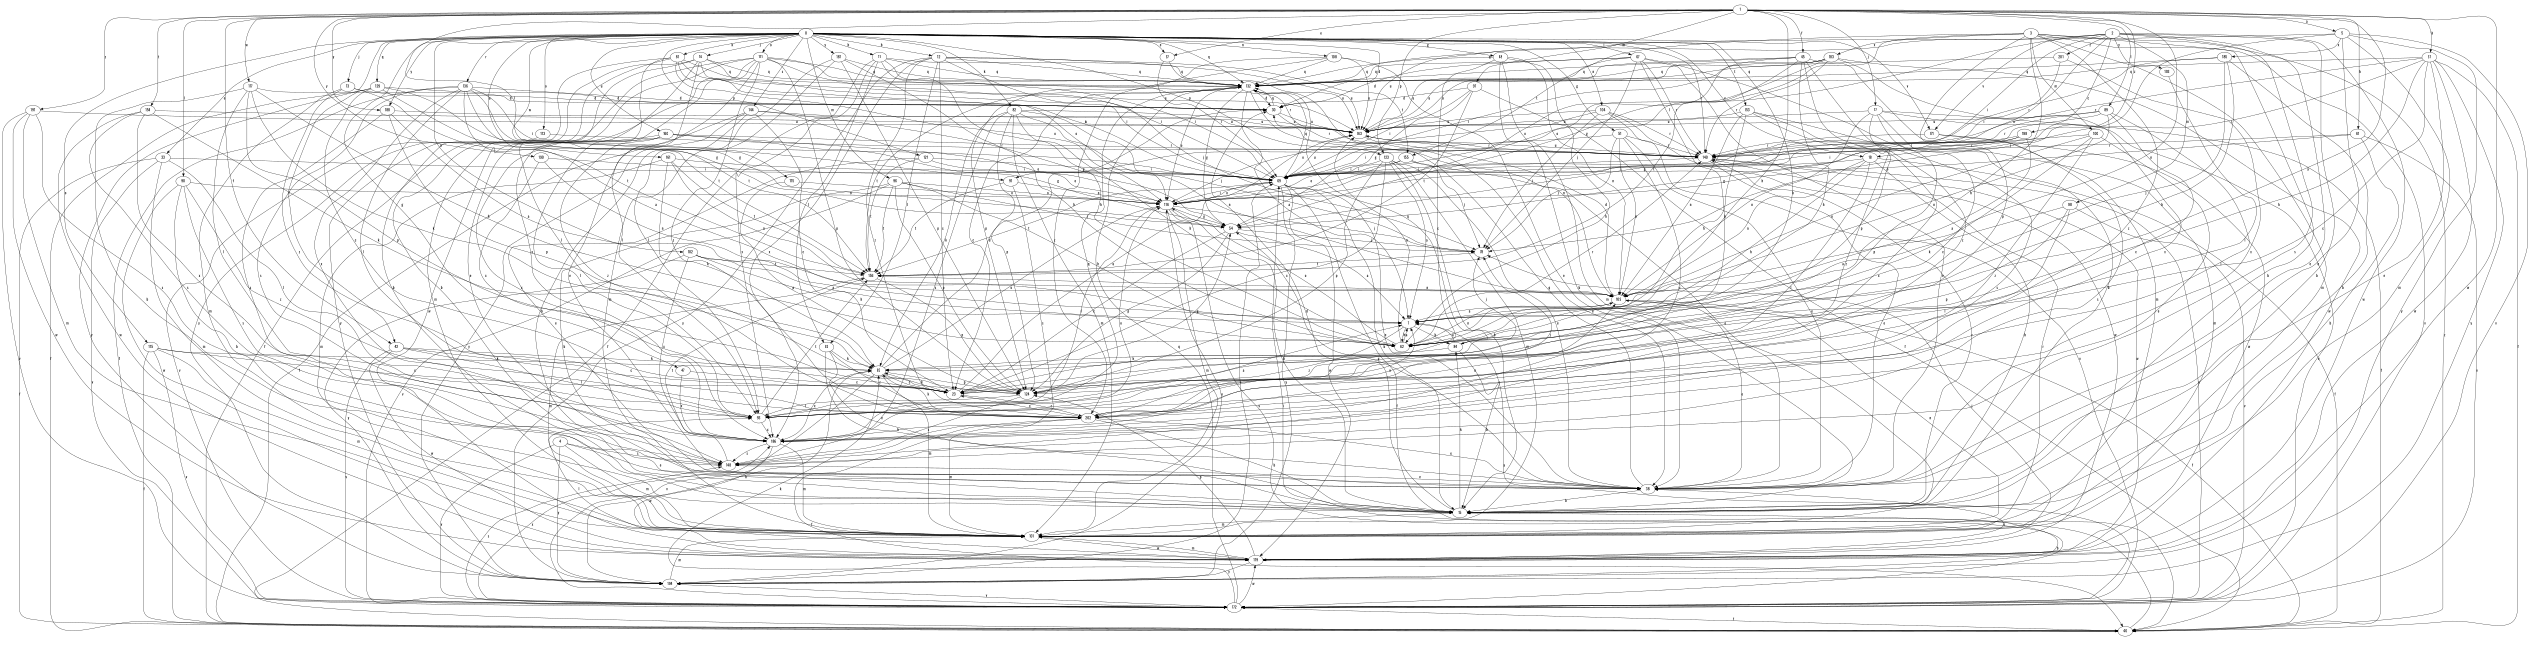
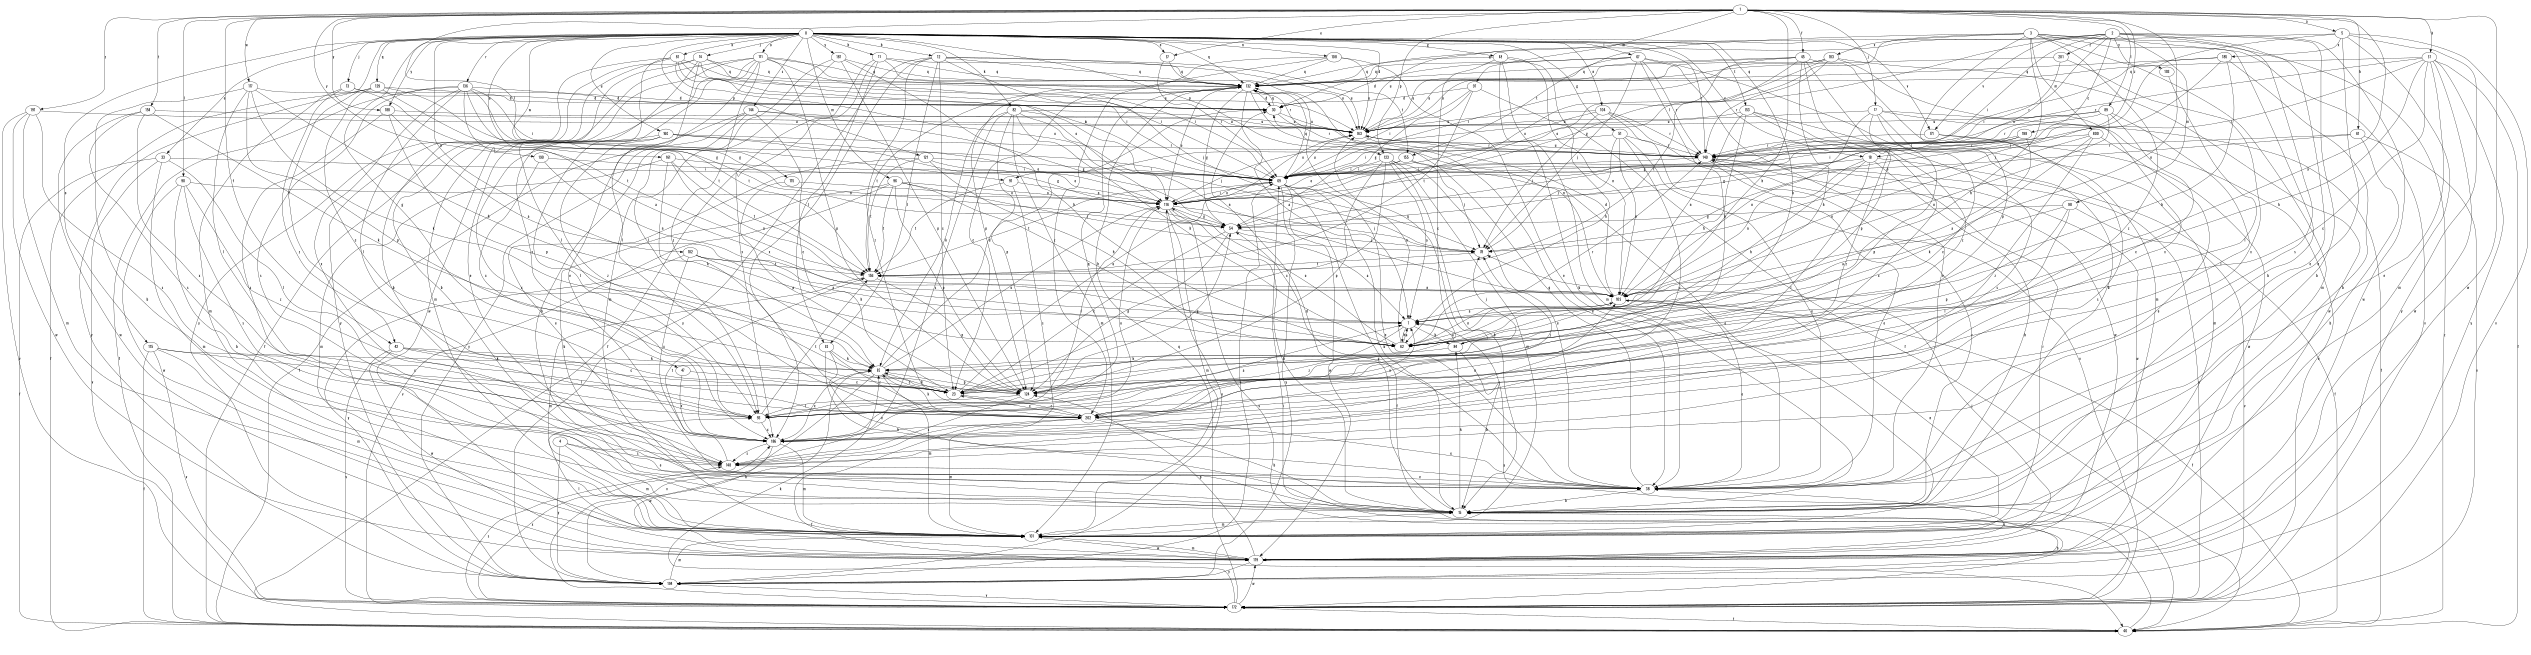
(1599, 76) -> none
(543, 134) -> none
(2096, 134) -> (2096, 134)
none -> (1652, 219)
(1118, 233) -> (1121, 262)
(1878, 284) -> (1886, 183)
(728, 605) -> none
